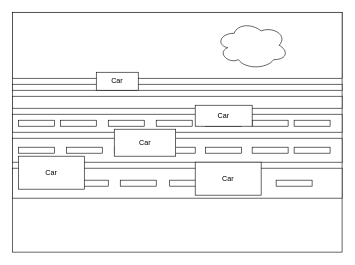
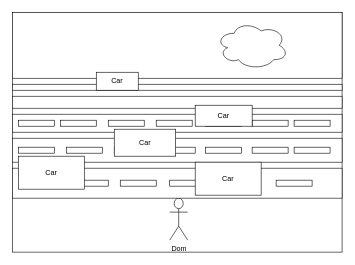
none -> (179, 219)
